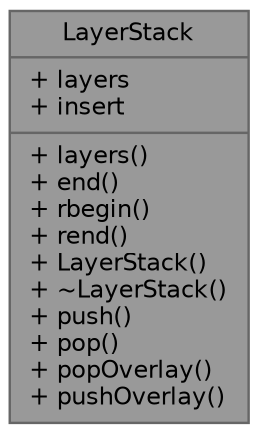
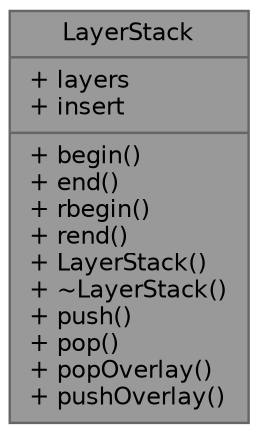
(89, 156) -> (85, 156)
